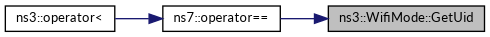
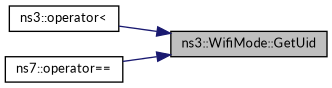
(132, 19) -> (138, 29)
